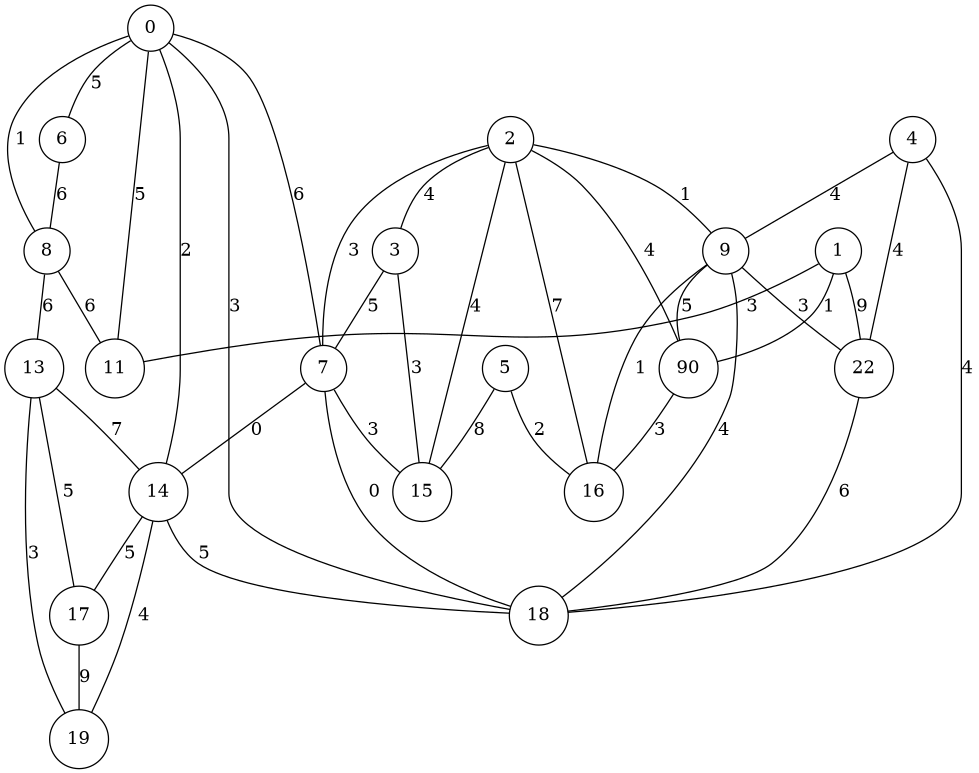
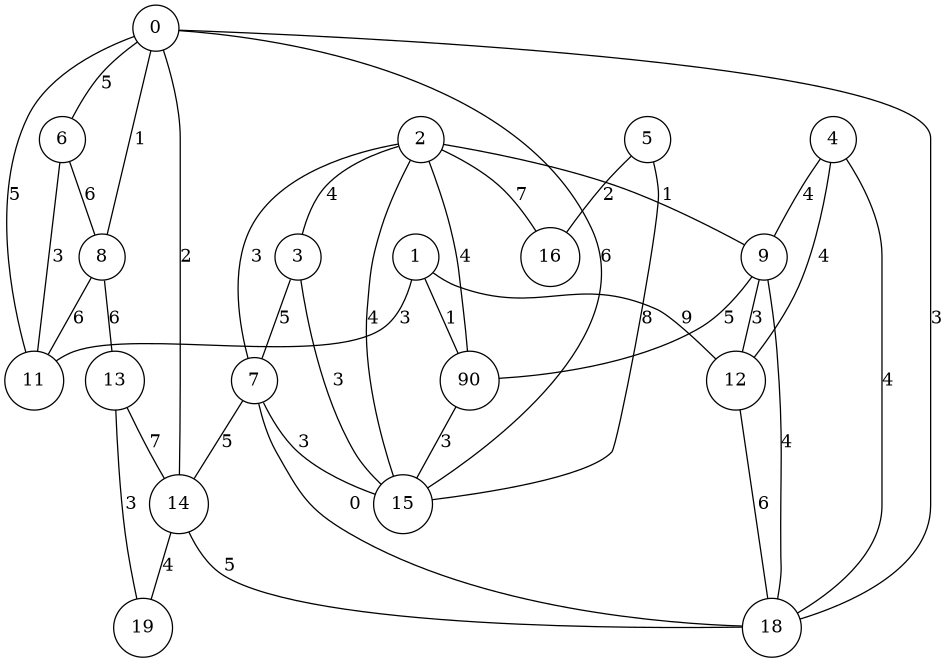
(284, 165) -> (562, 185)
none -> (49, 257)
(629, 351) -> none
(864, 368) -> (736, 381)
(257, 430) -> (228, 442)
(646, 434) -> (436, 443)
(79, 616) -> none
